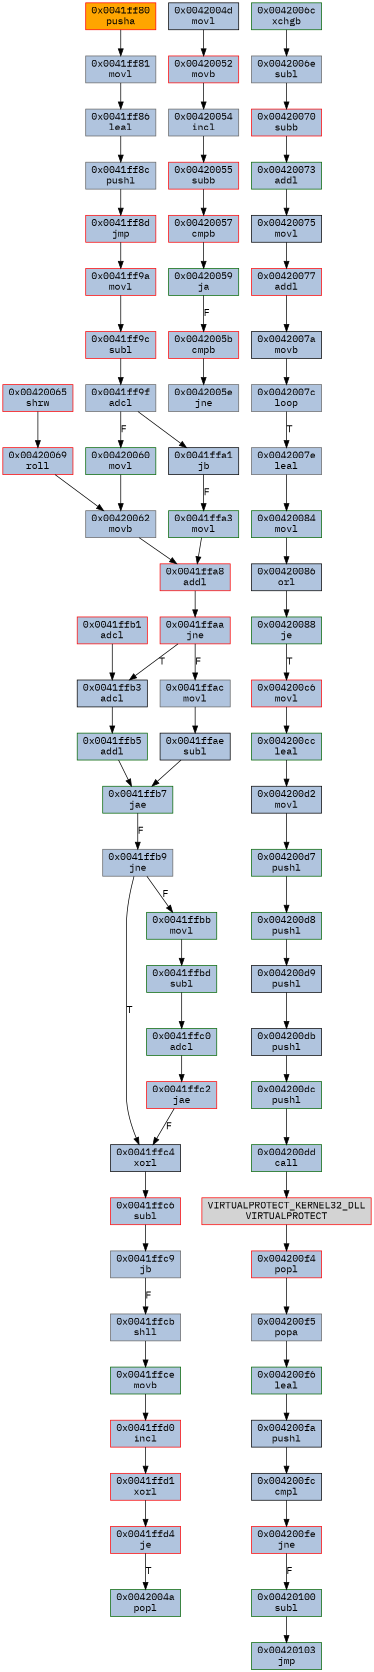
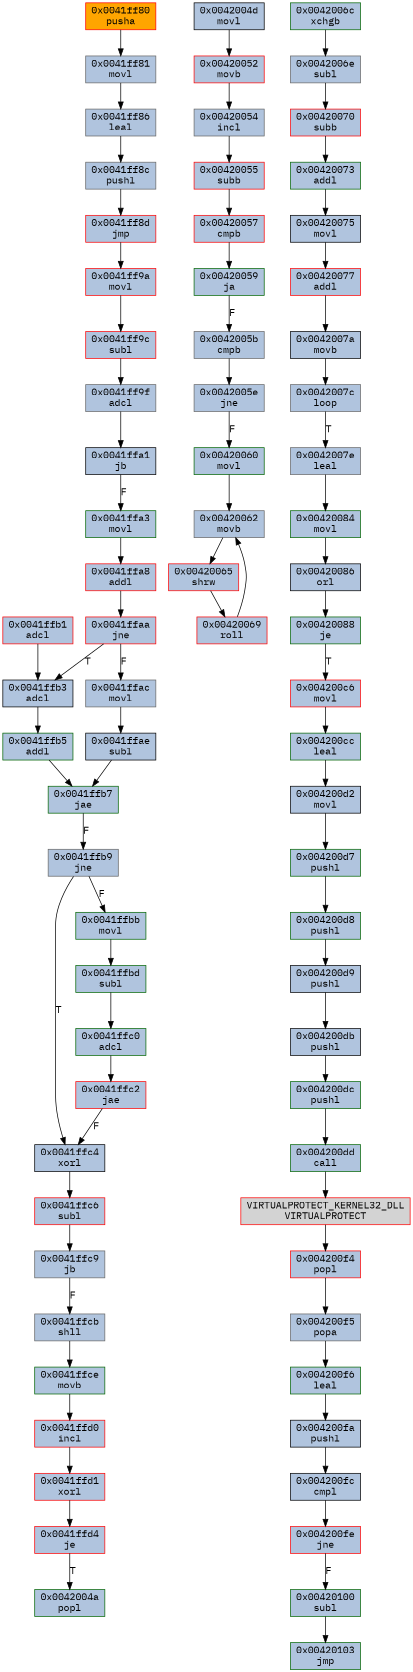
(204, 345) -> (229, 345)
(121, 426) -> (229, 426)
(155, 549) -> (218, 547)
